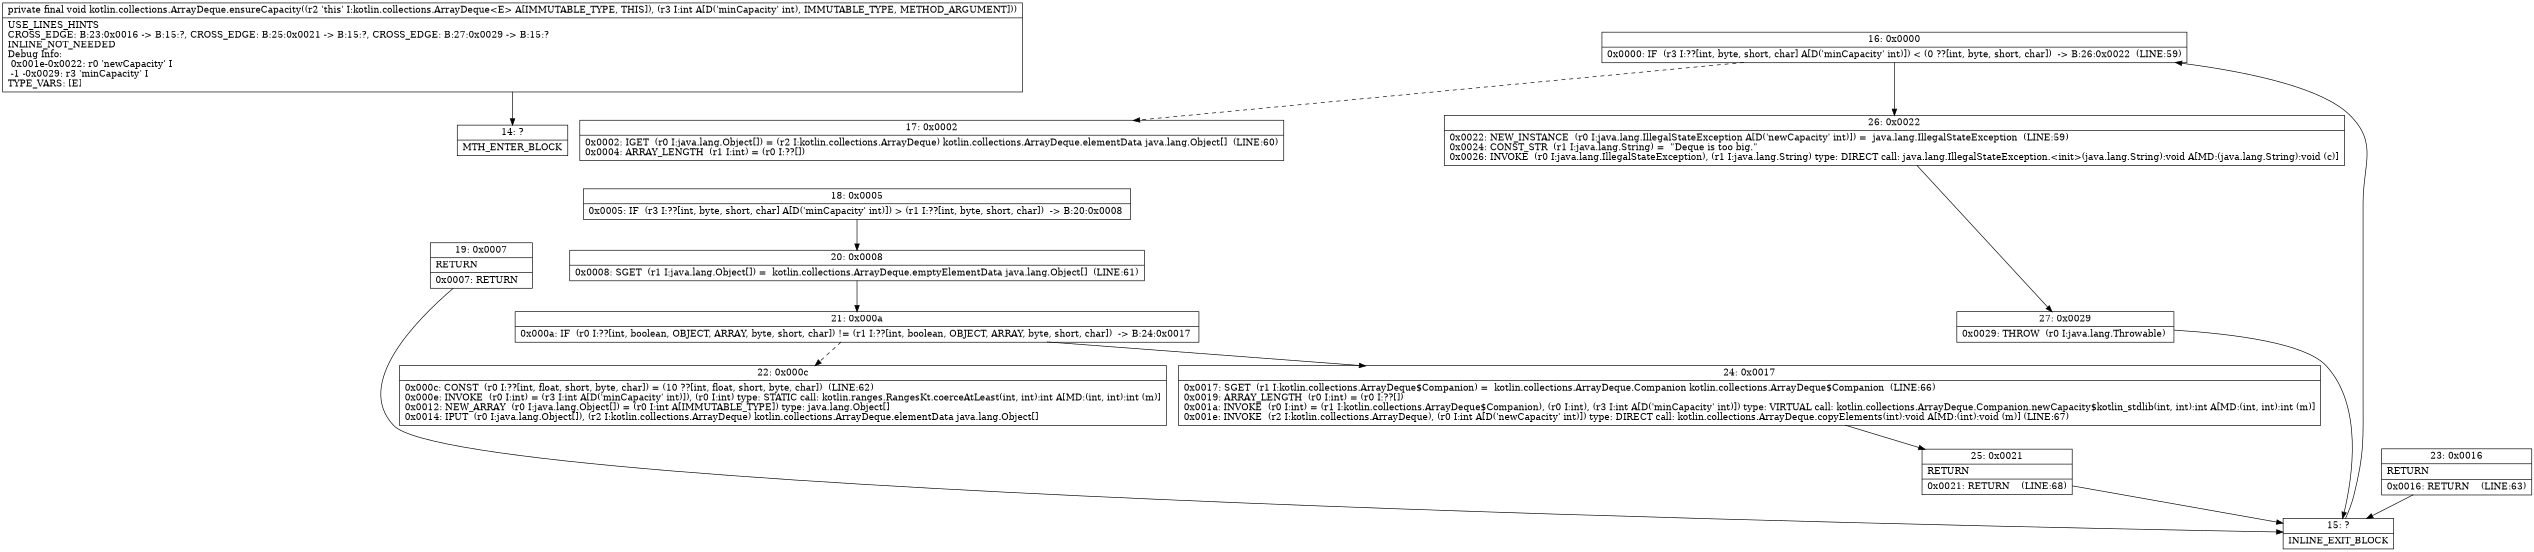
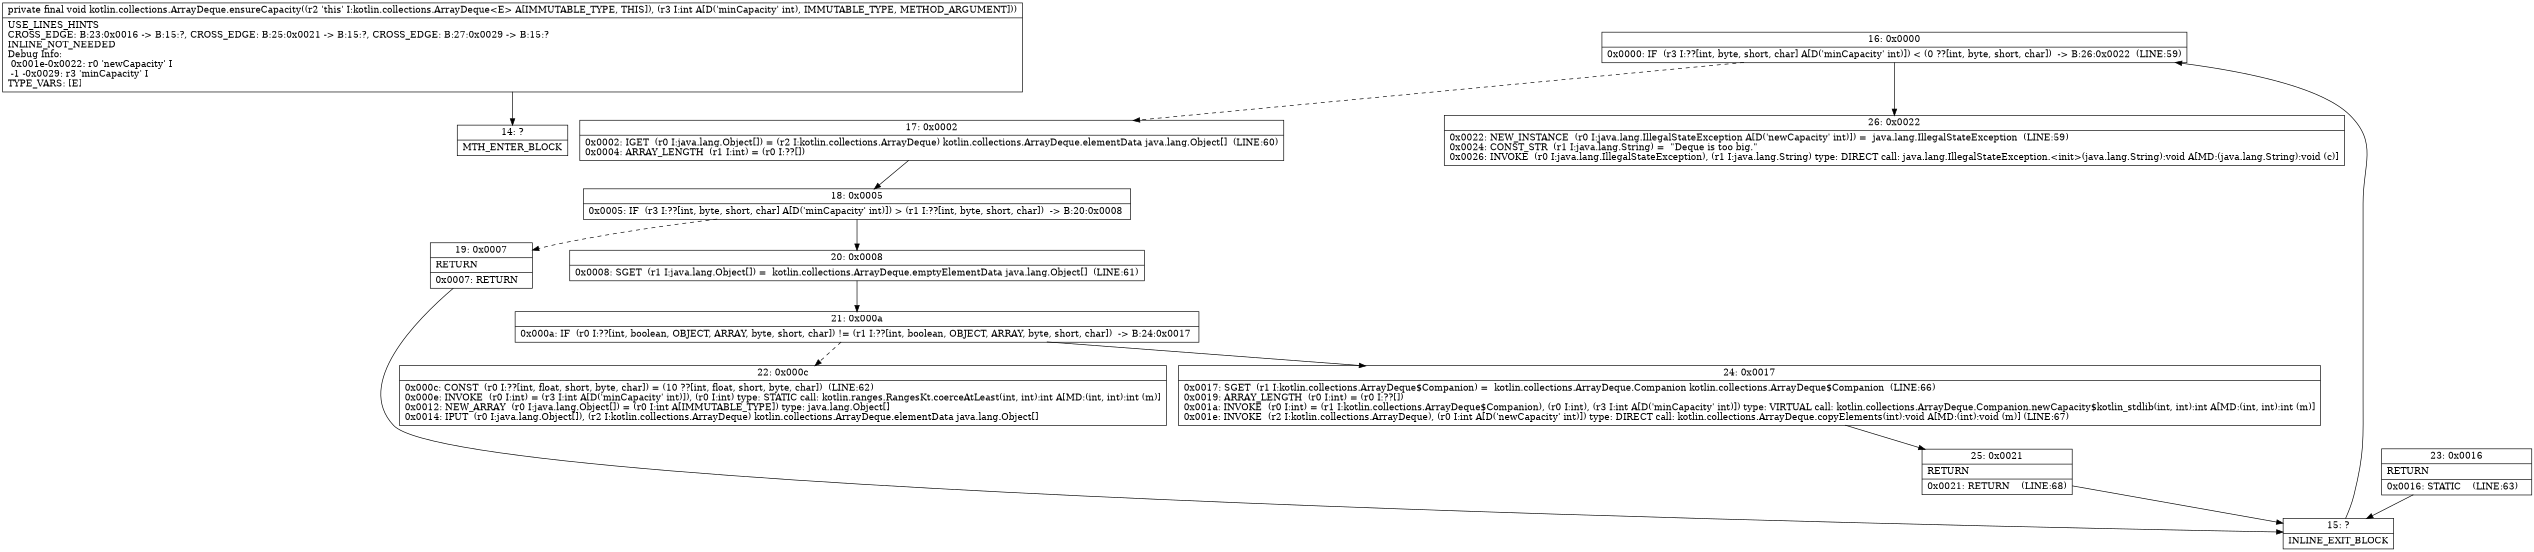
none -> (894, 173)
none -> (628, 232)
(2065, 327) -> none
(2457, 487) -> (2452, 487)
